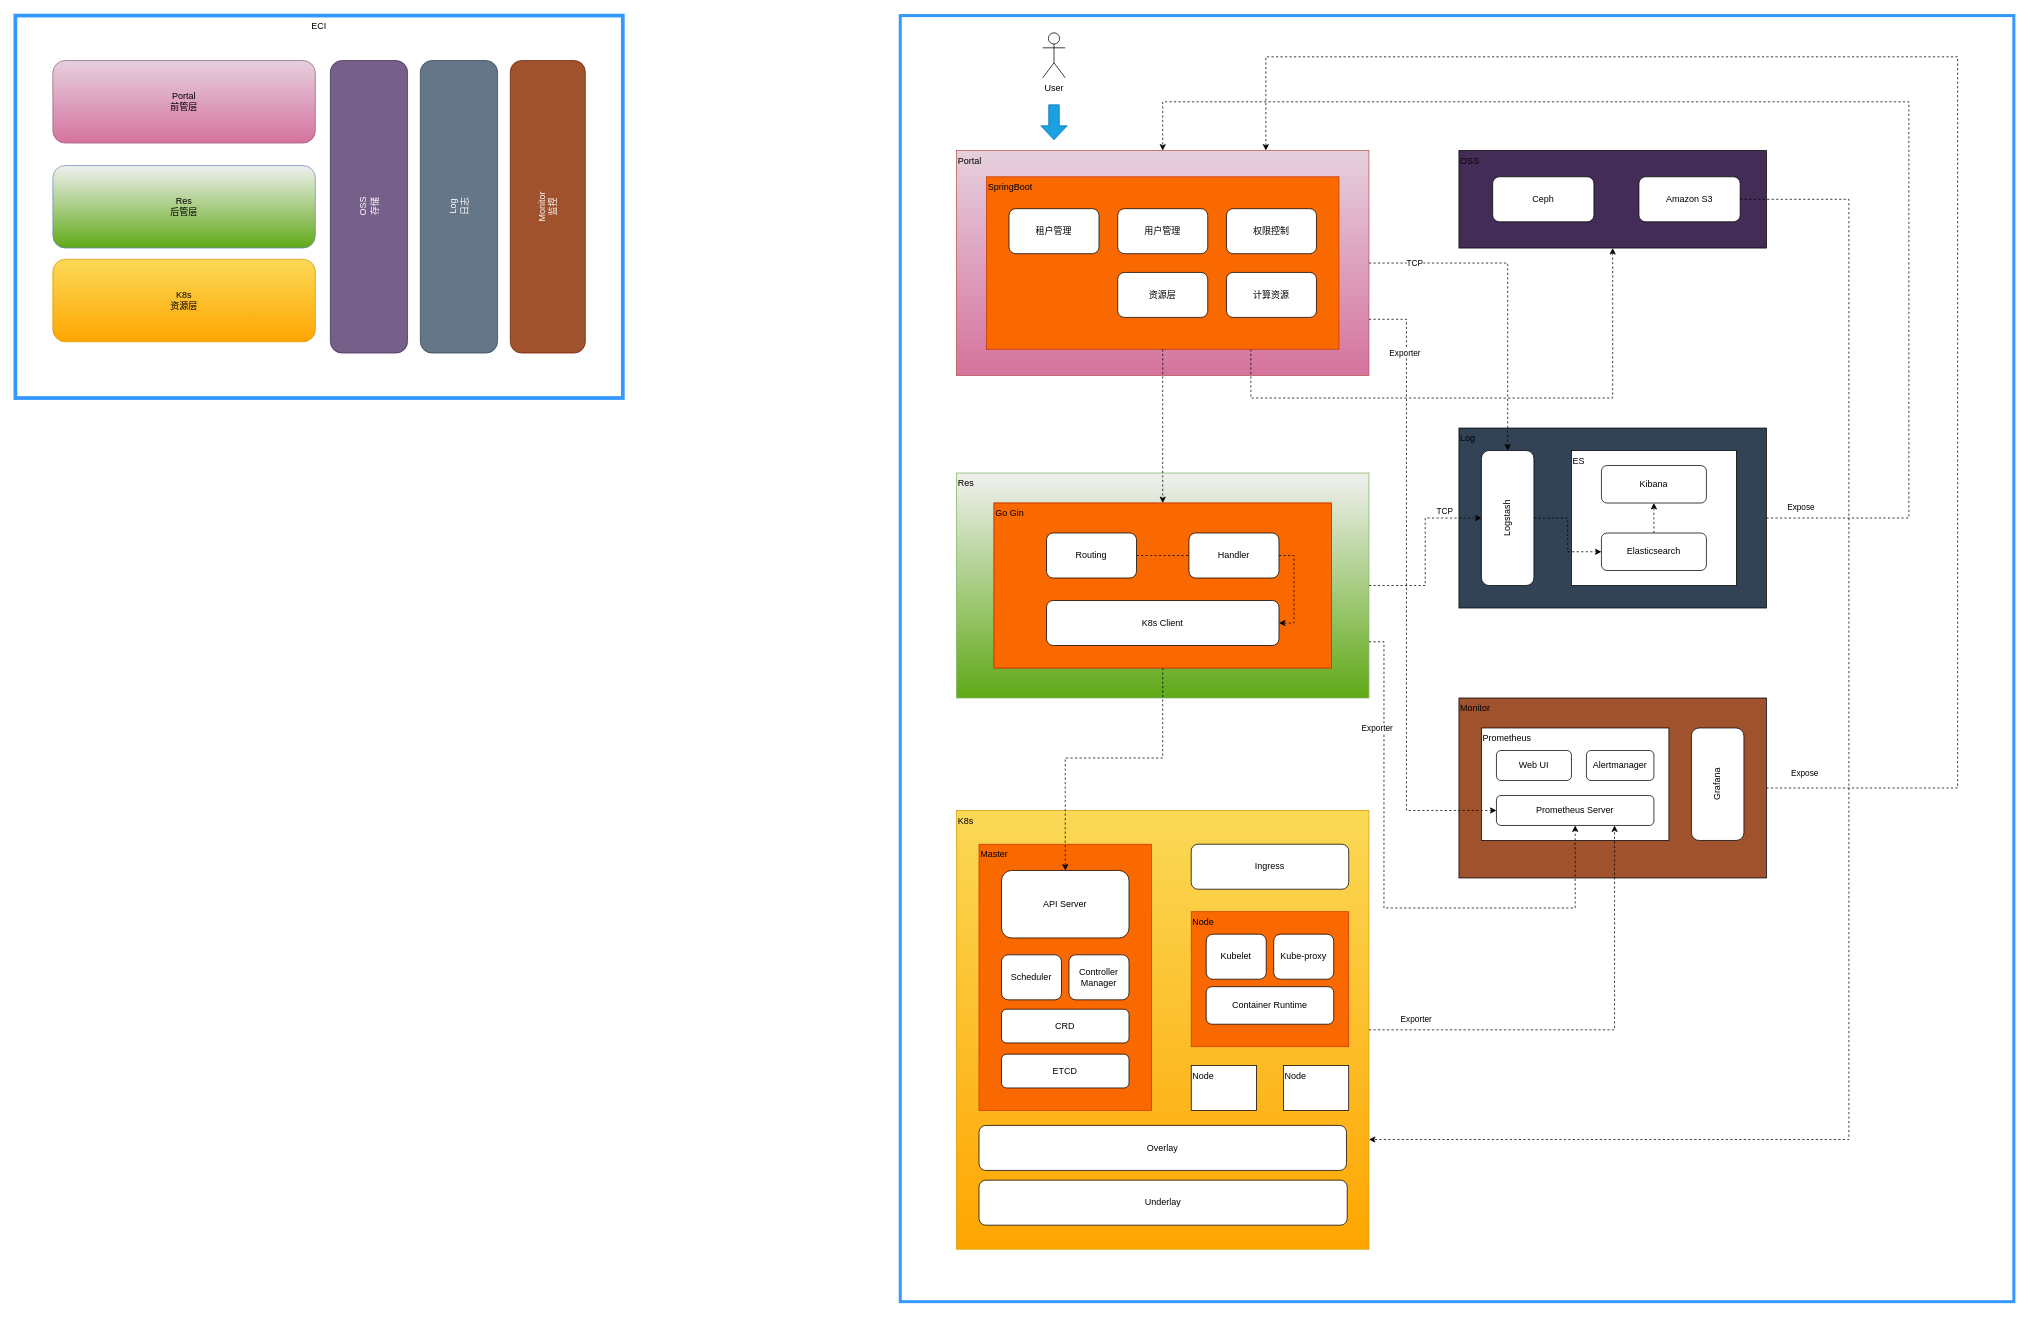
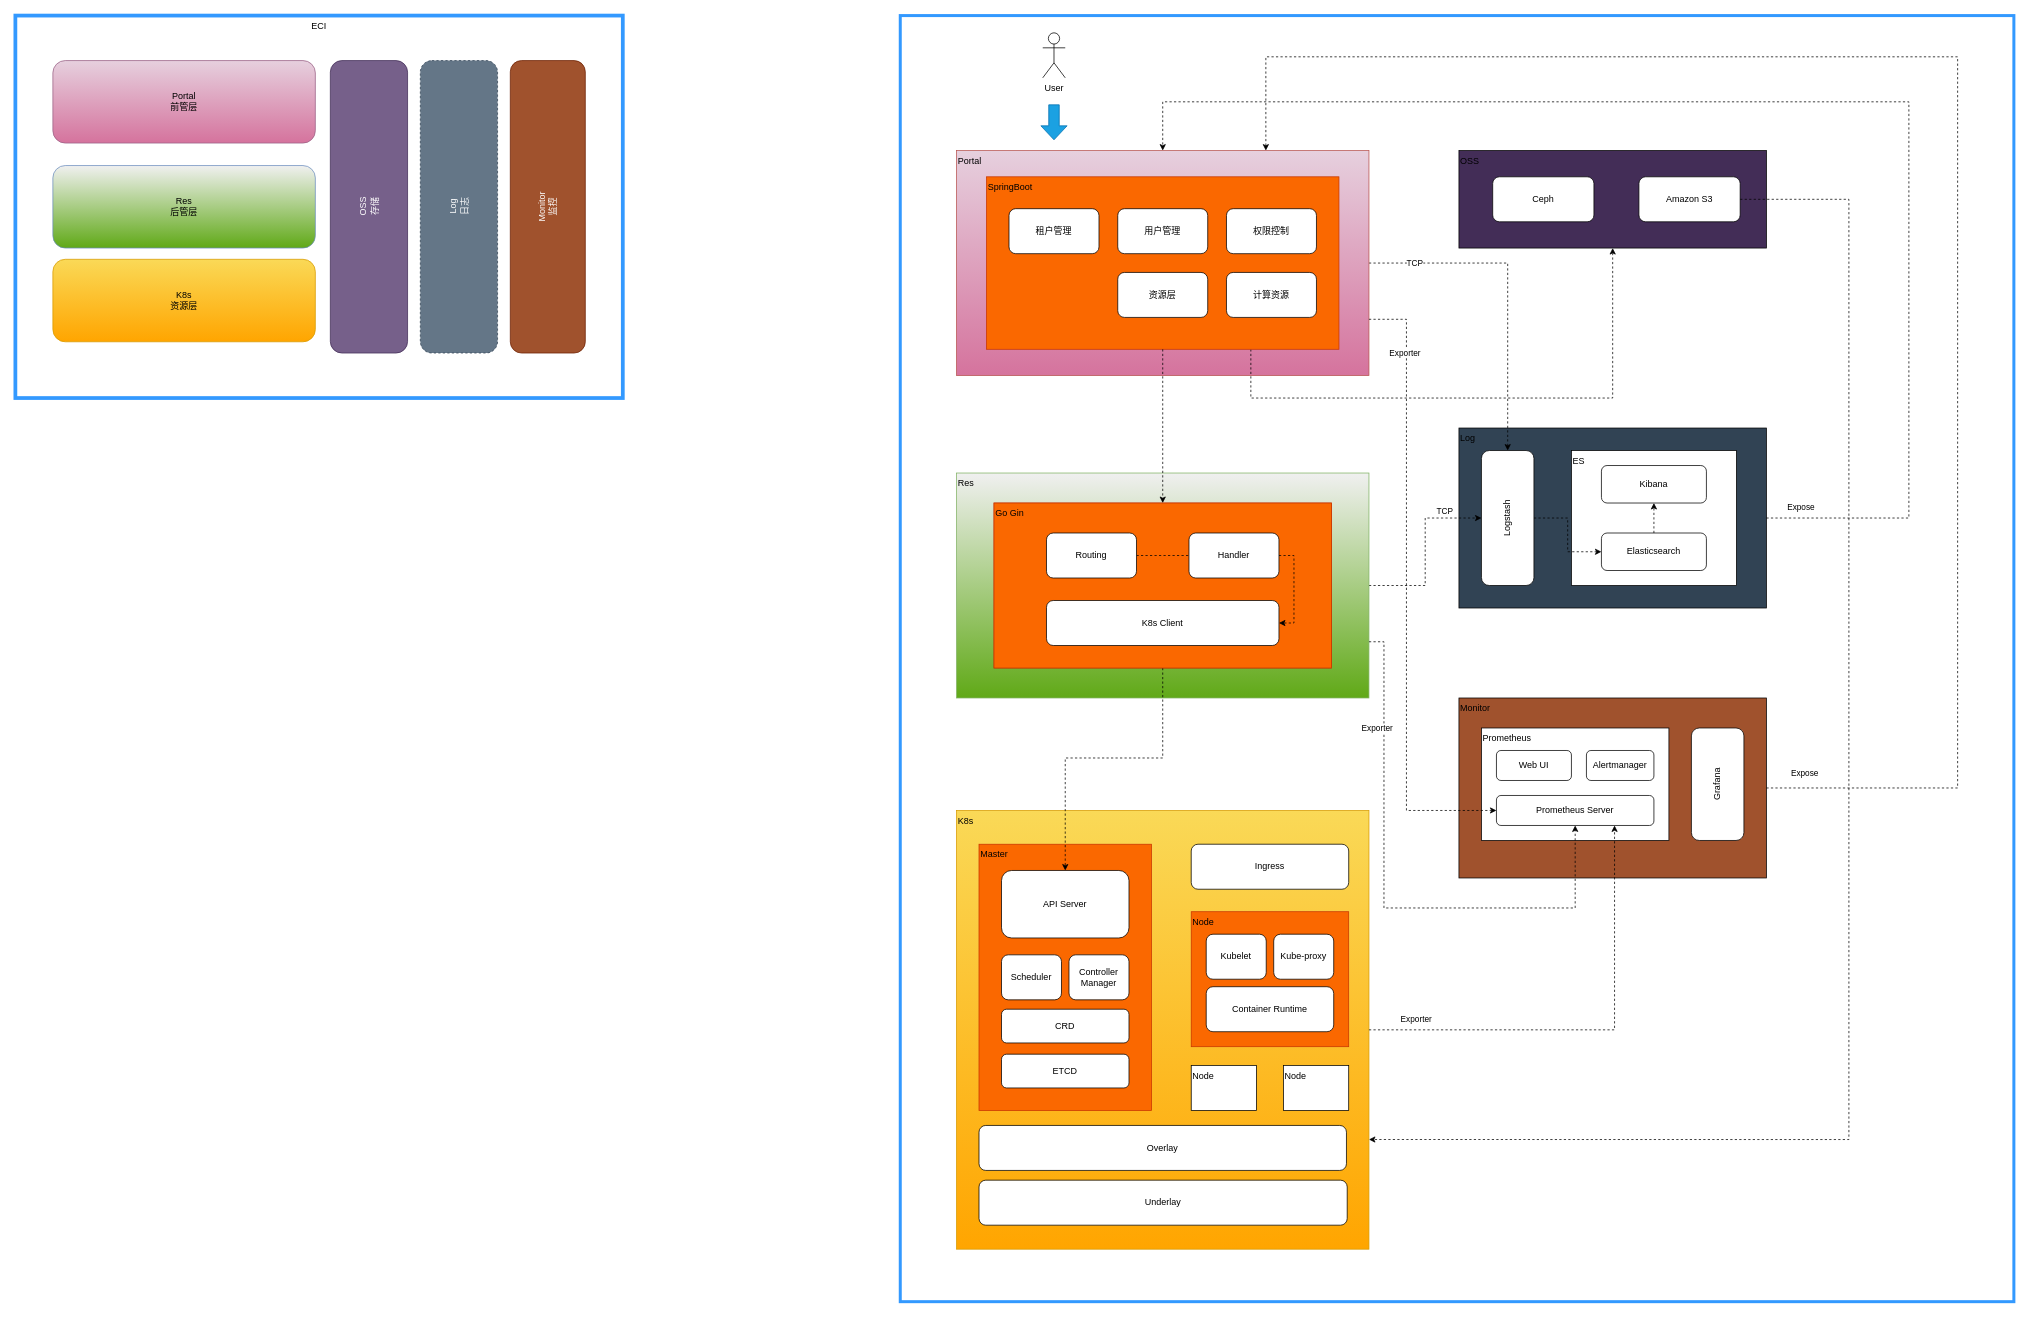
(459, 207) -> (459, 207)
(1270, 1005) -> (1270, 1009)
